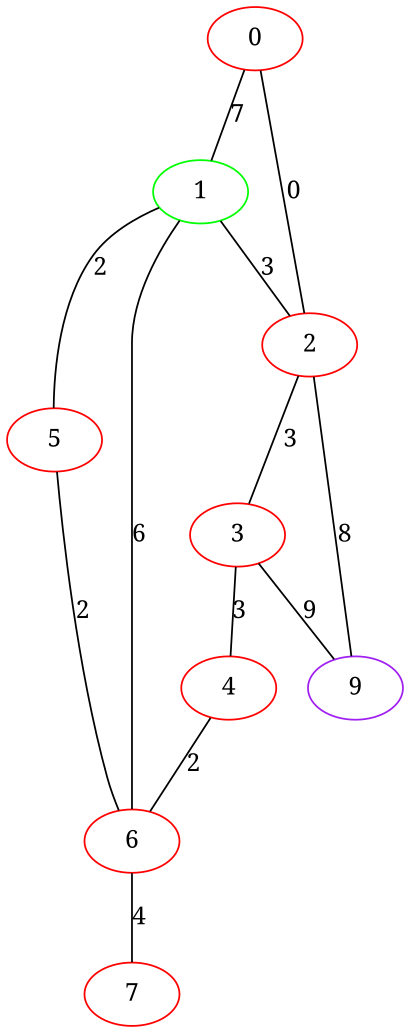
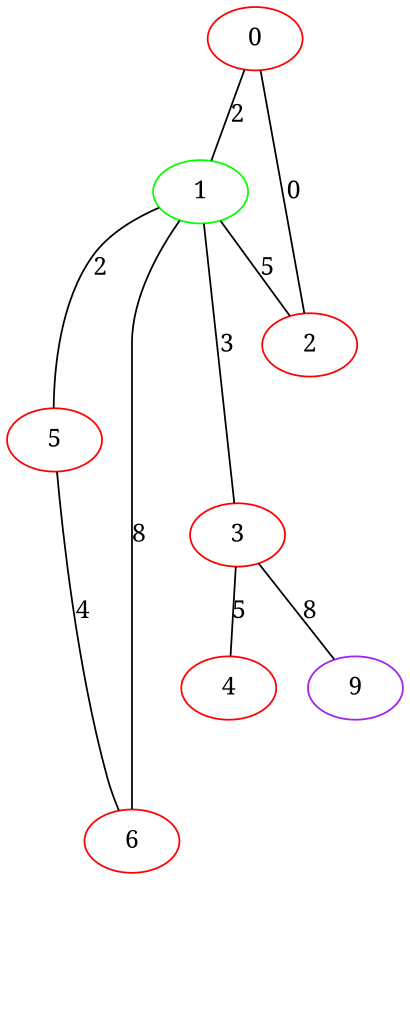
(238, 115) -> (238, 115)
(267, 268) -> (267, 268)
(274, 440) -> (219, 363)
(333, 517) -> none
(139, 535) -> (139, 535)
(83, 612) -> (83, 612)
(239, 612) -> (239, 612)
(310, 612) -> (310, 612)
(180, 765) -> none
(132, 994) -> none
